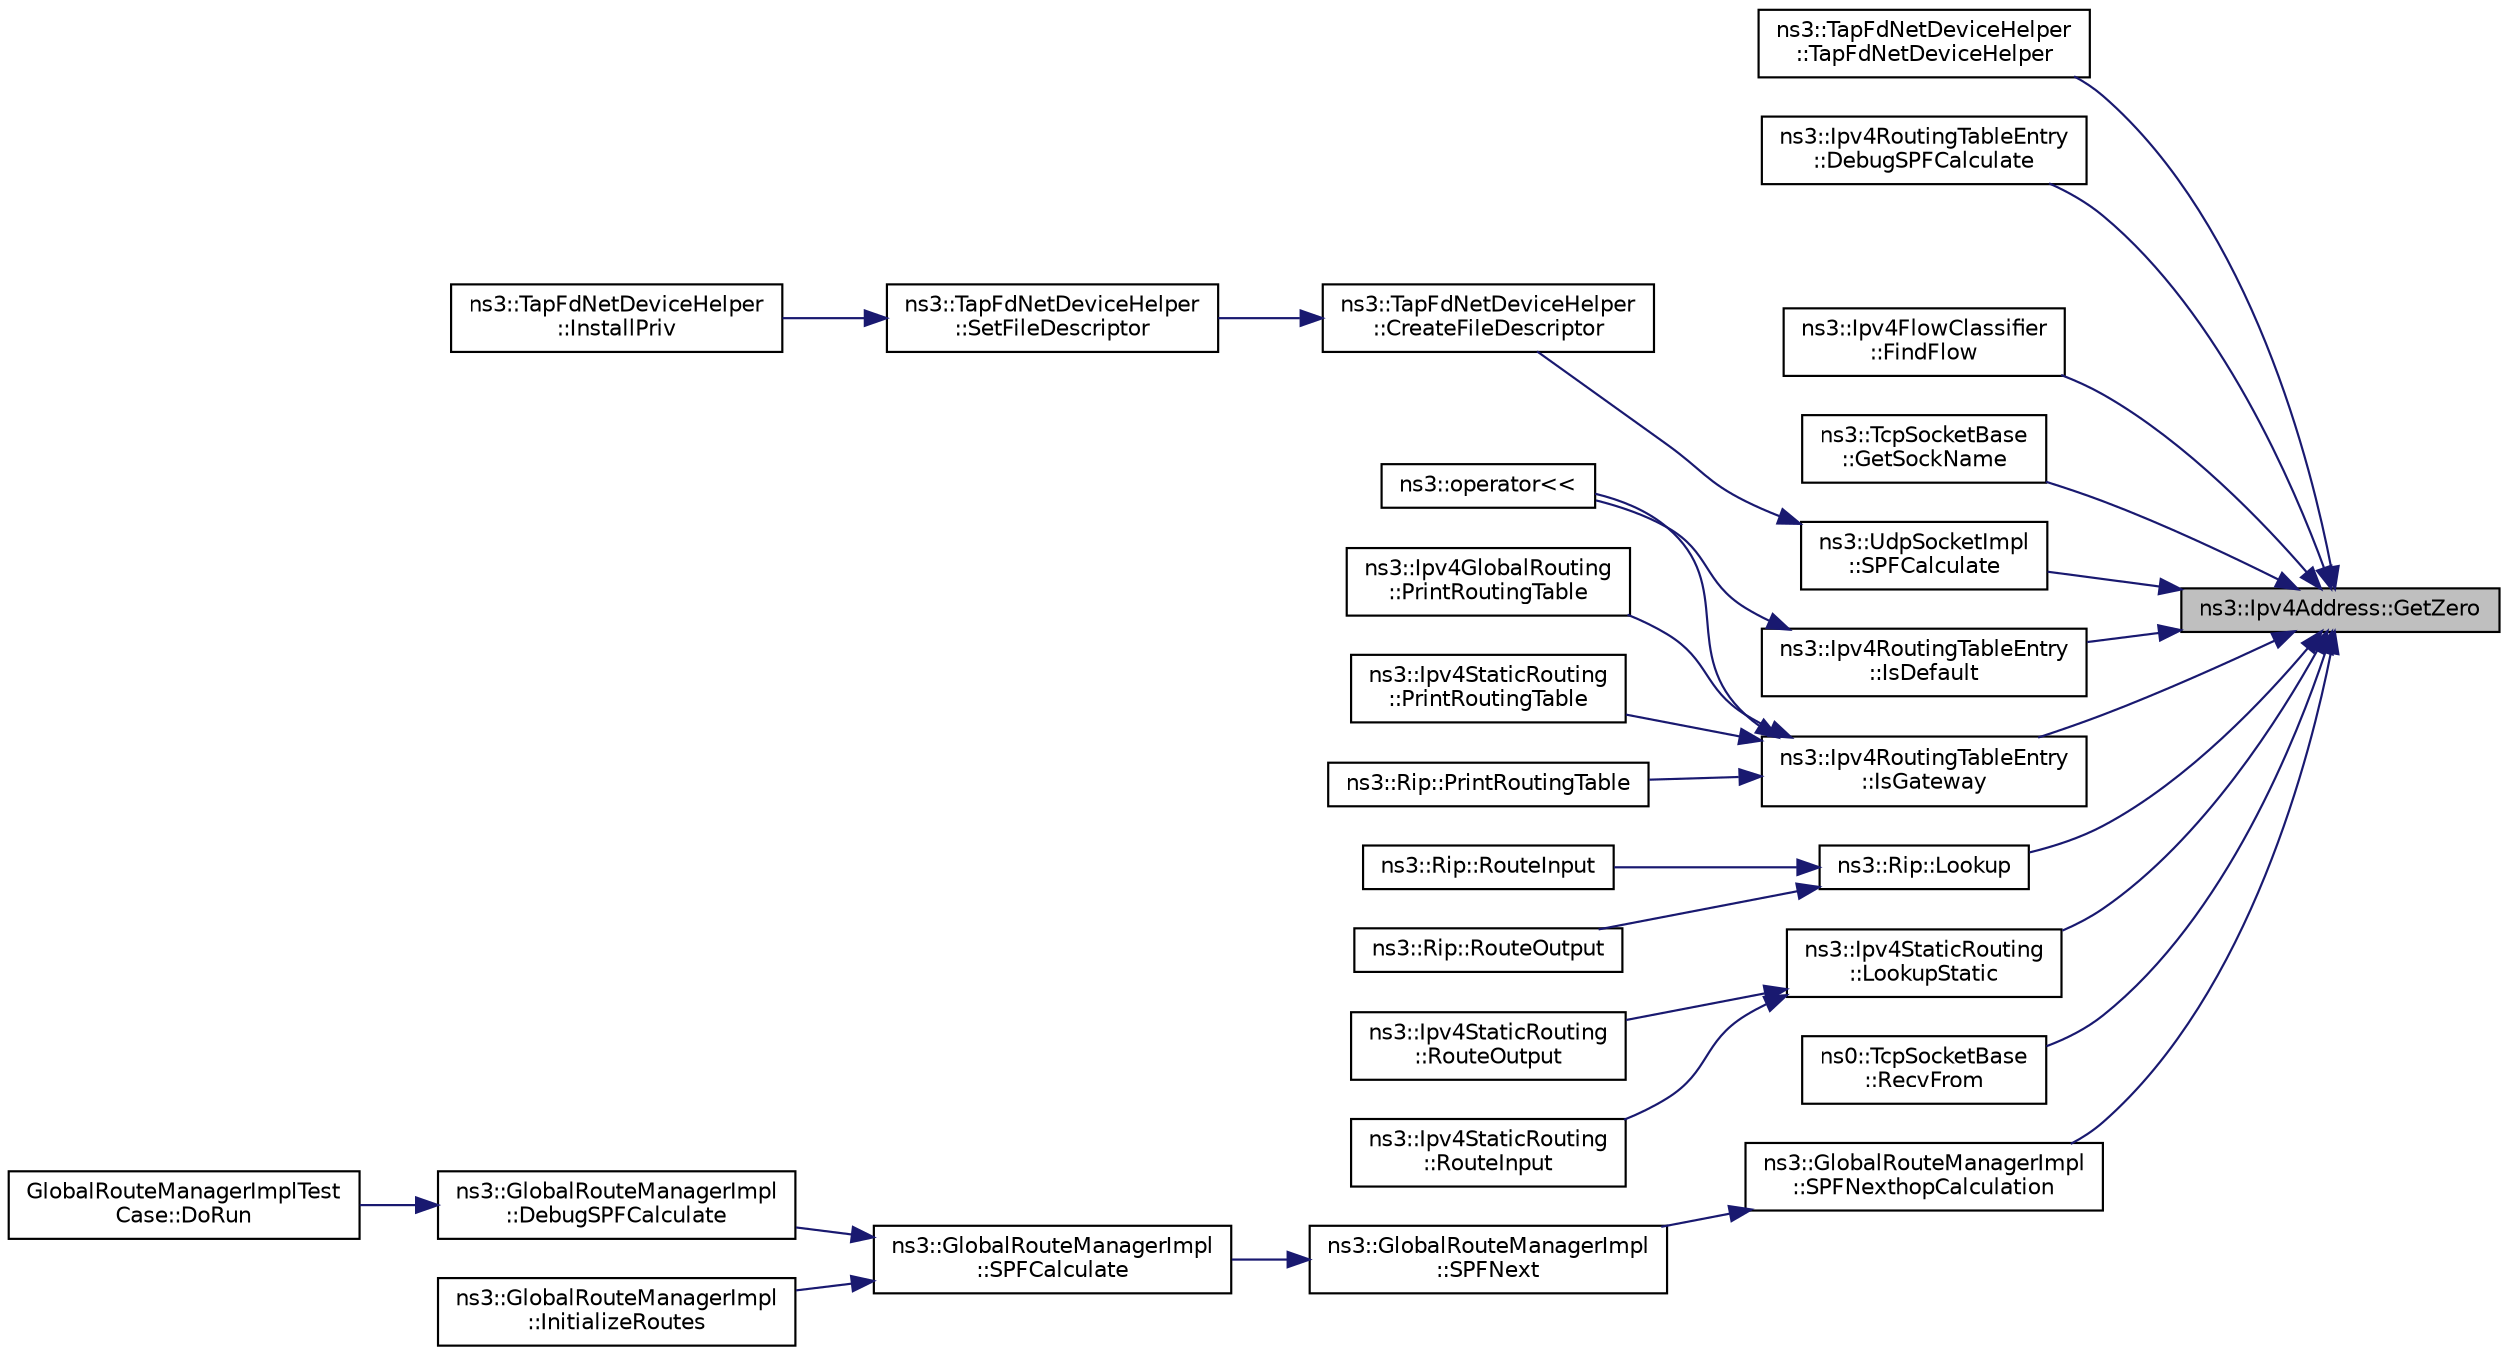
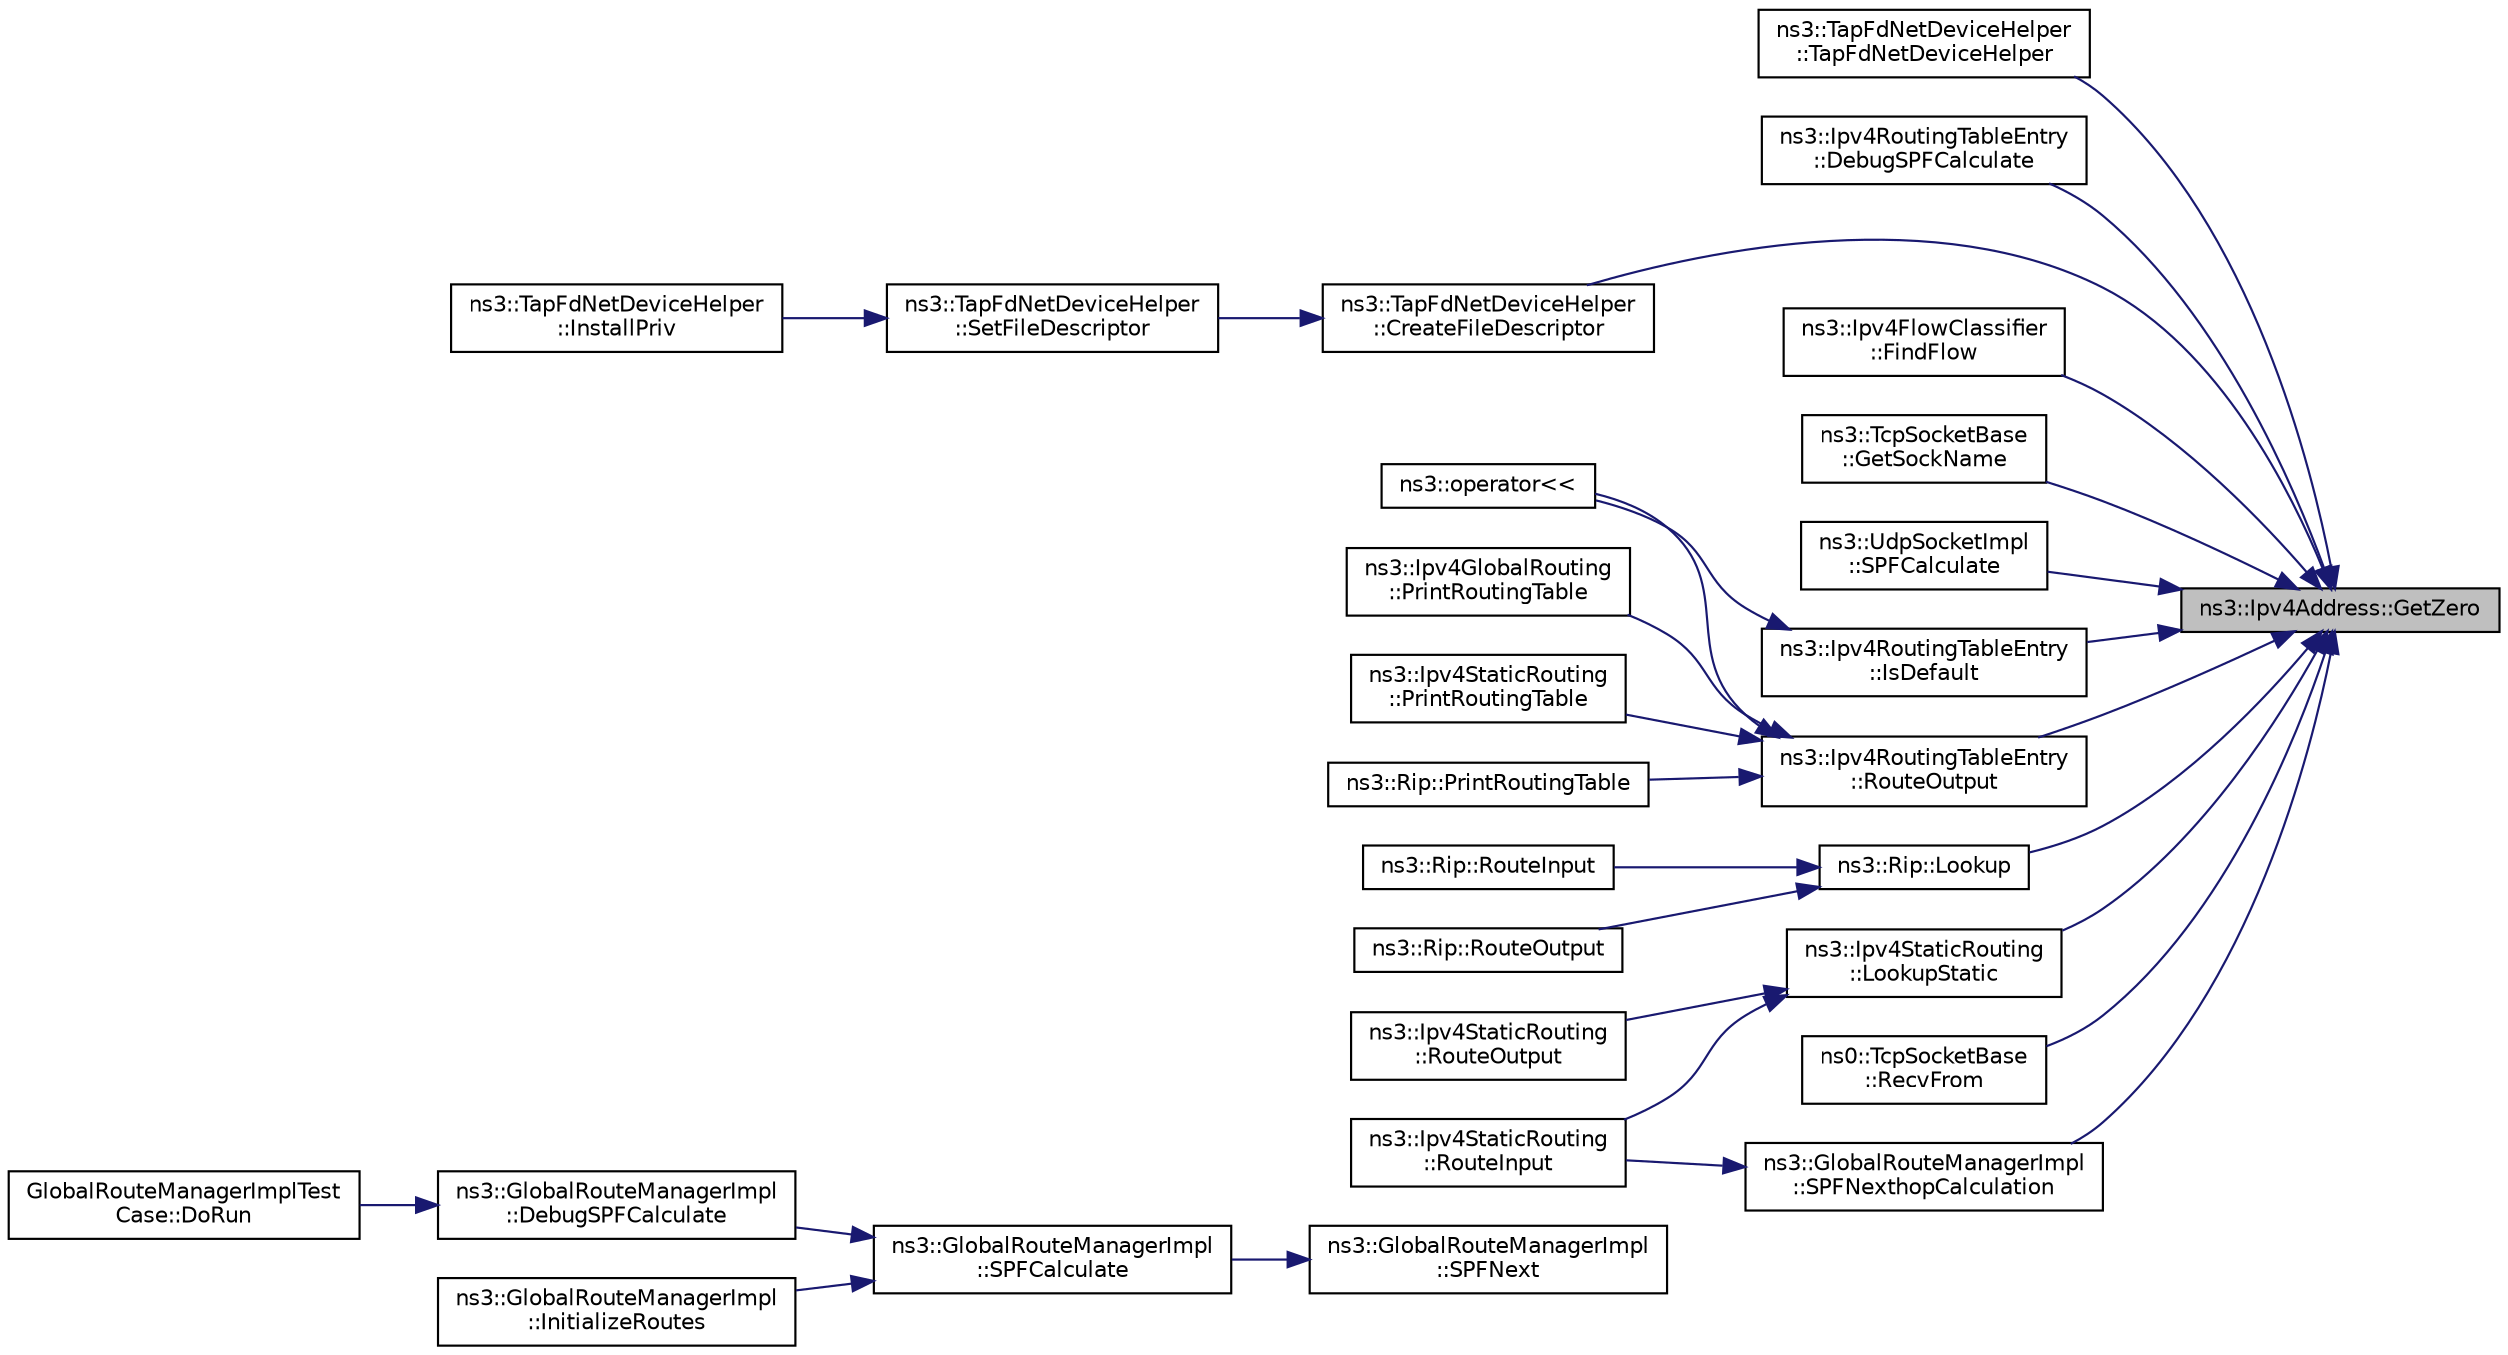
(1657, 437) -> (2026, 259)
(1924, 771) -> (1924, 771)
(1696, 1220) -> (1674, 1163)
